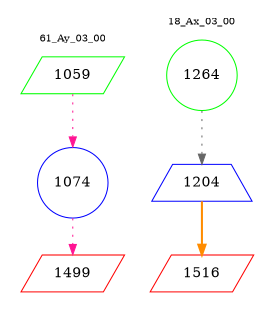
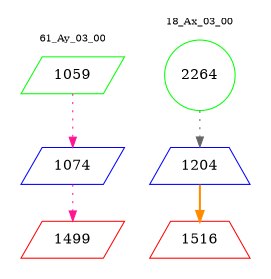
(202, 75) -> (200, 75)
(73, 183) -> (73, 166)
(202, 273) -> (200, 240)
